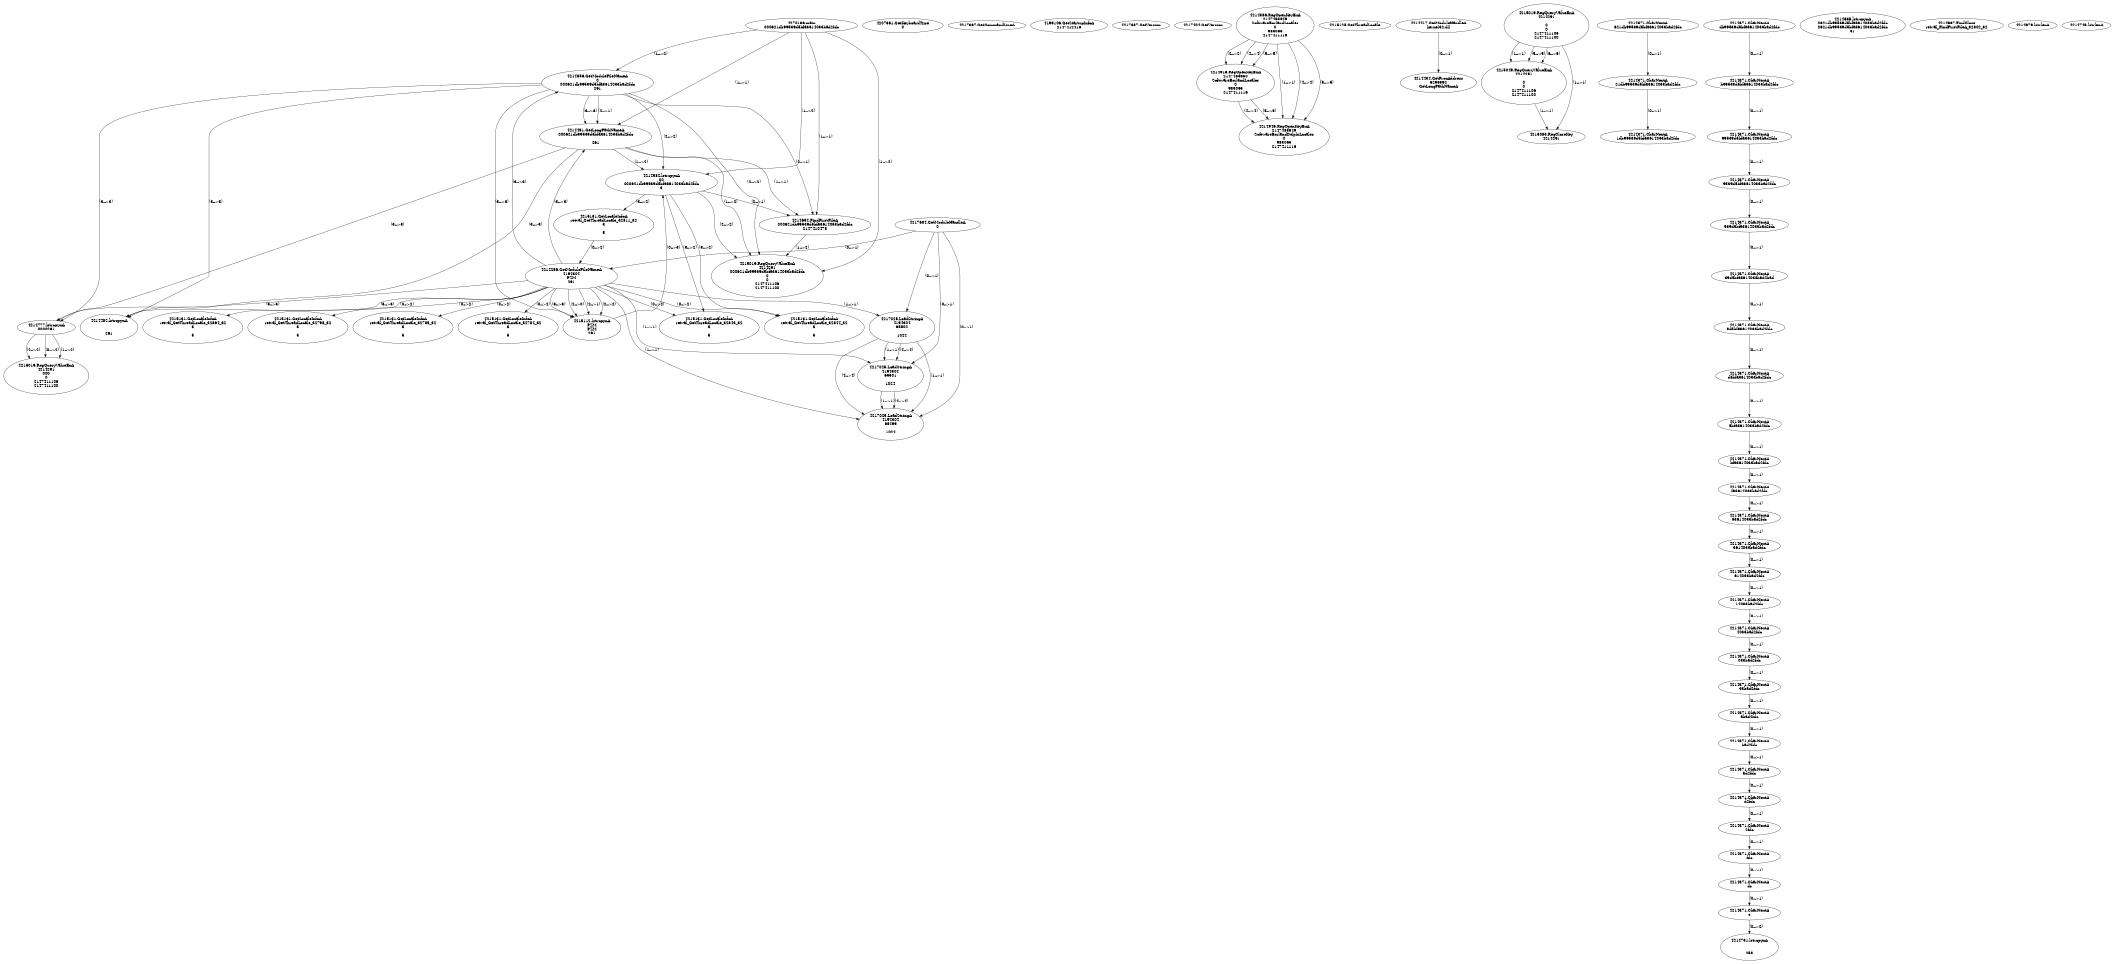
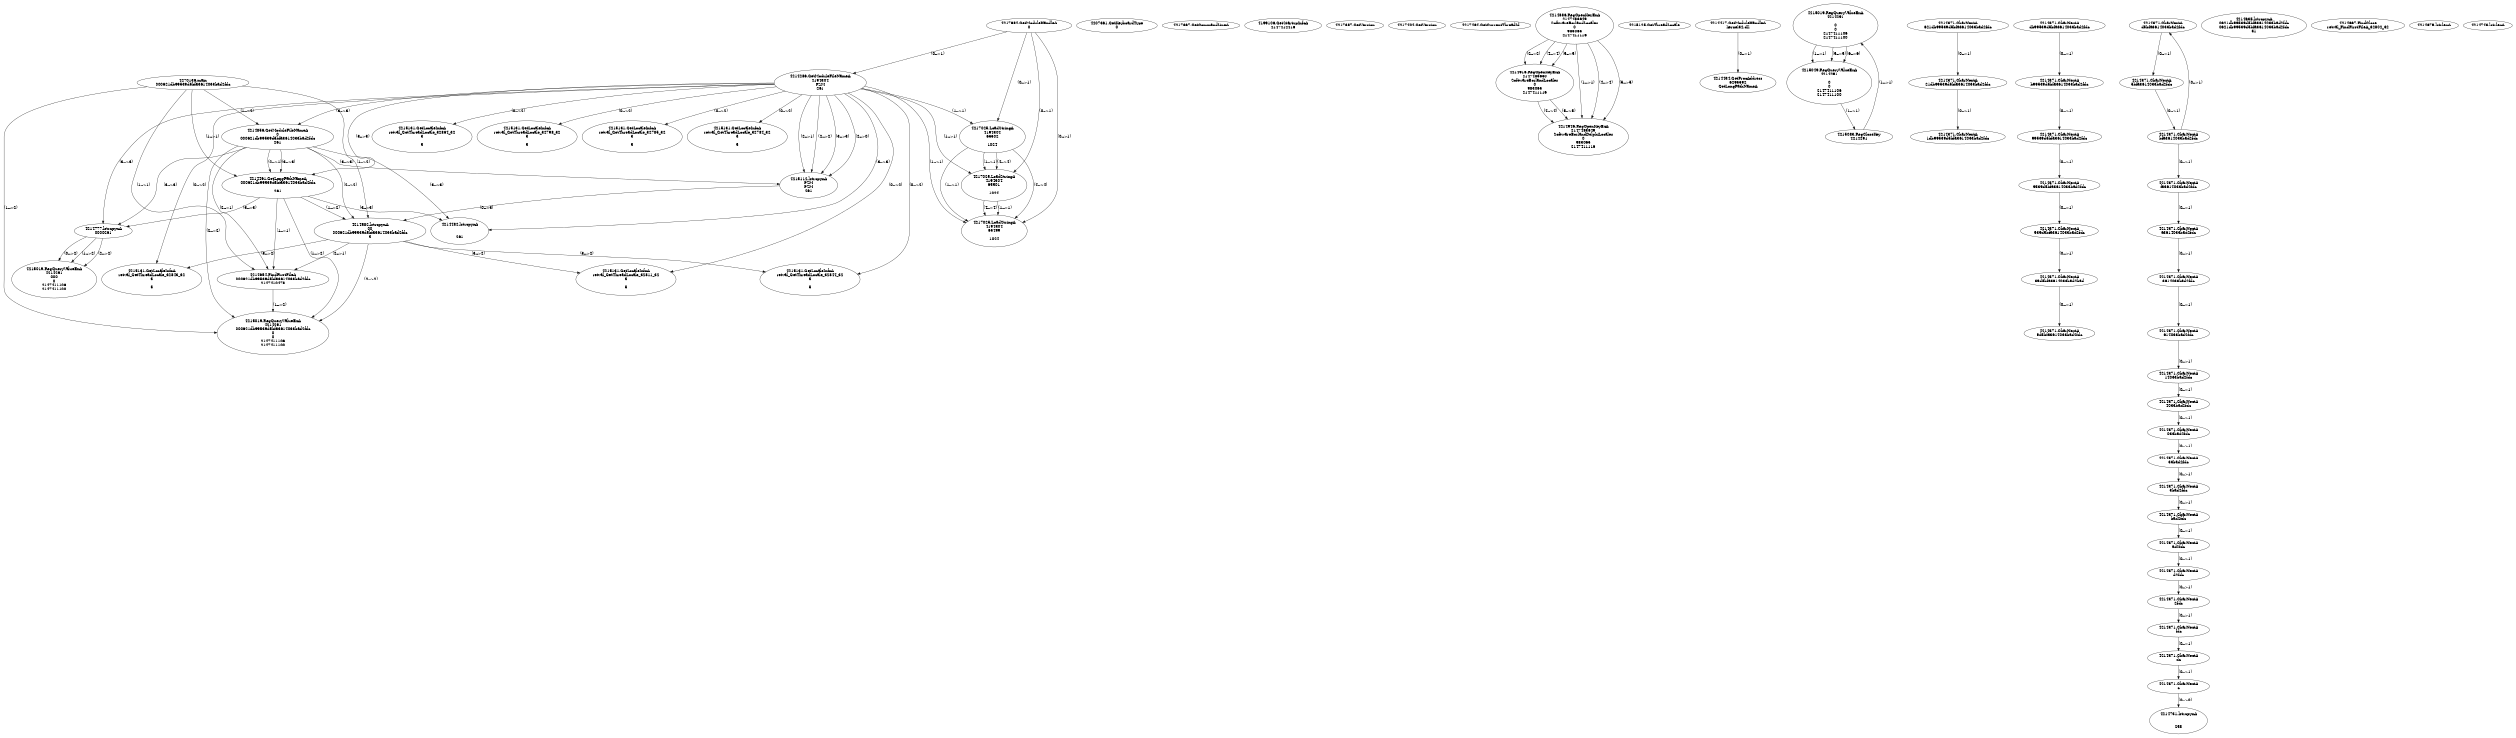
none -> (1491, 25)
(1572, 87) -> (1878, 86)
(587, 251) -> (834, 217)
(1749, 350) -> (2189, 80)
